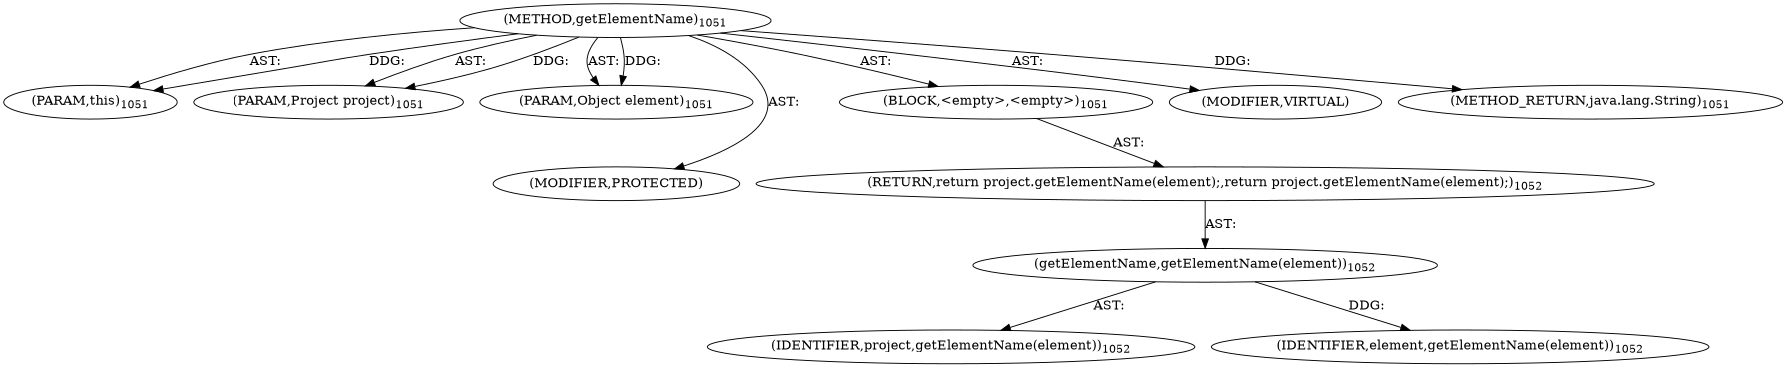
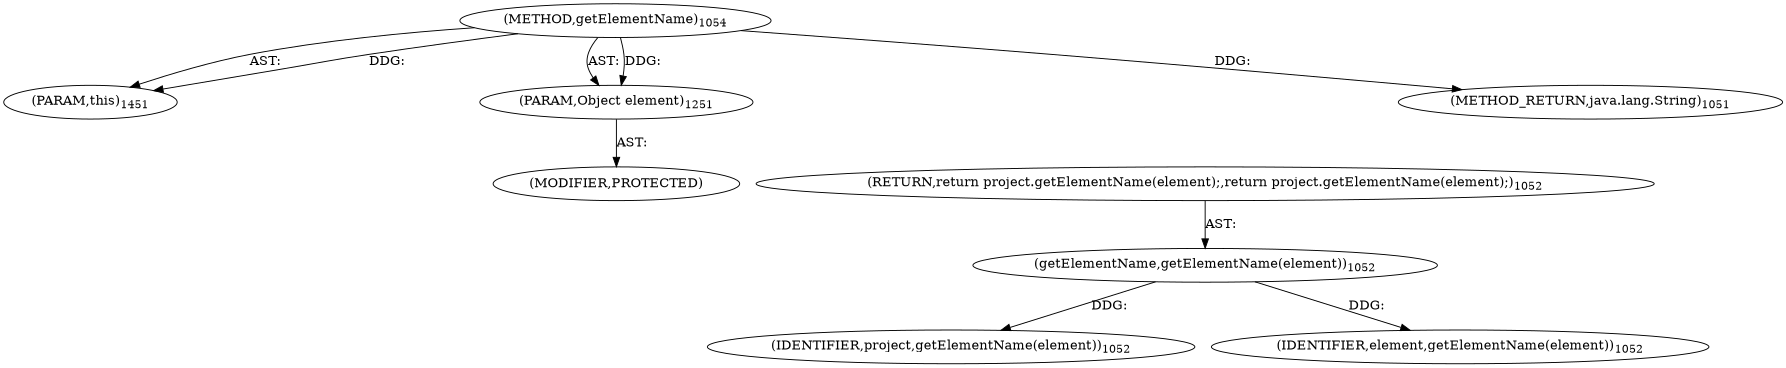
(713, 19) -> (713, 19)
(135, 101) -> (135, 101)
(699, 101) -> (699, 101)
(329, 102) -> none
(996, 102) -> none
(1275, 102) -> none
(767, 104) -> (616, 138)
(1111, 306) -> (1111, 306)
